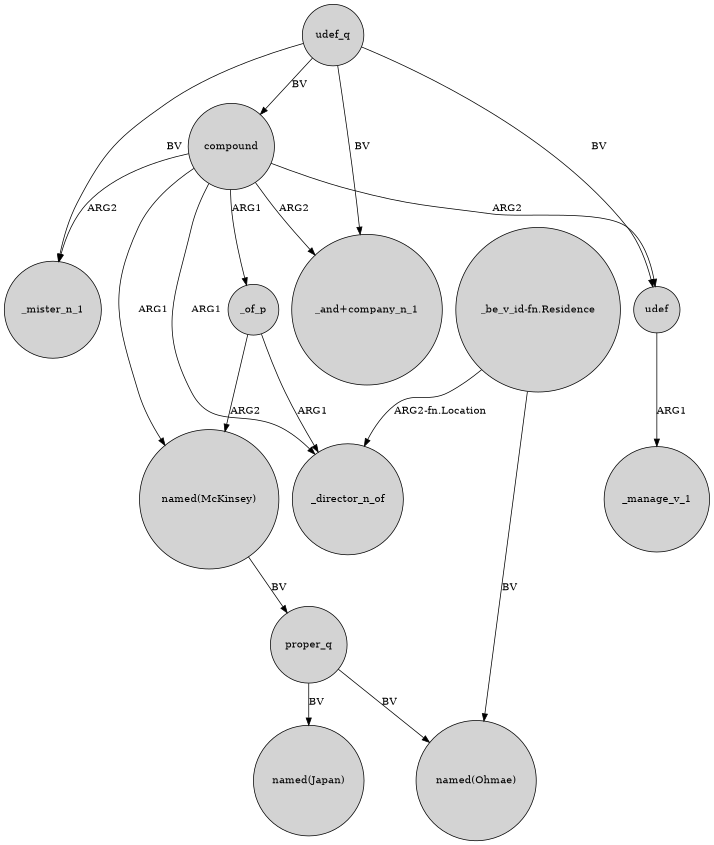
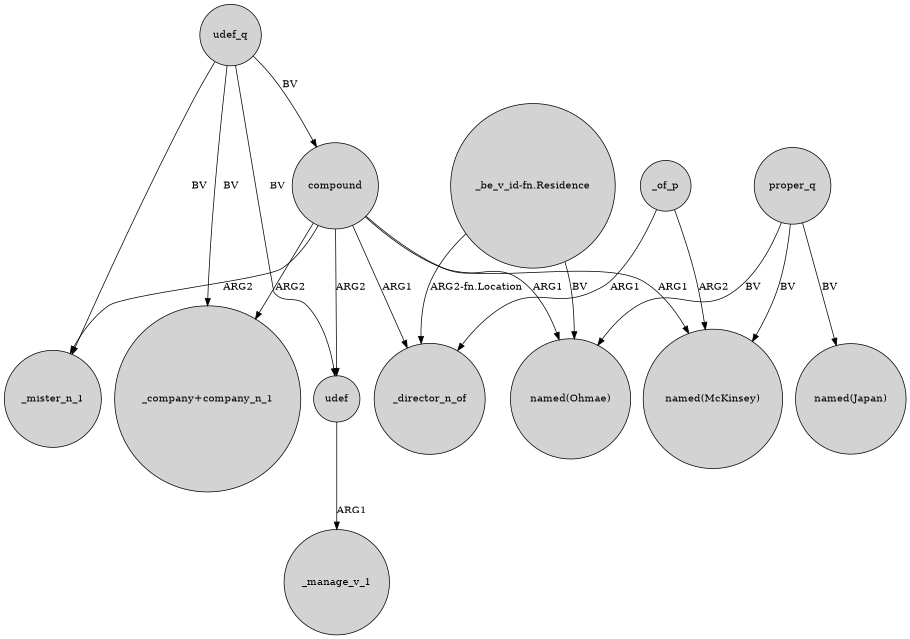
(235, 234) -> (520, 280)
(367, 310) -> (208, 399)
(266, 582) -> (780, 282)
